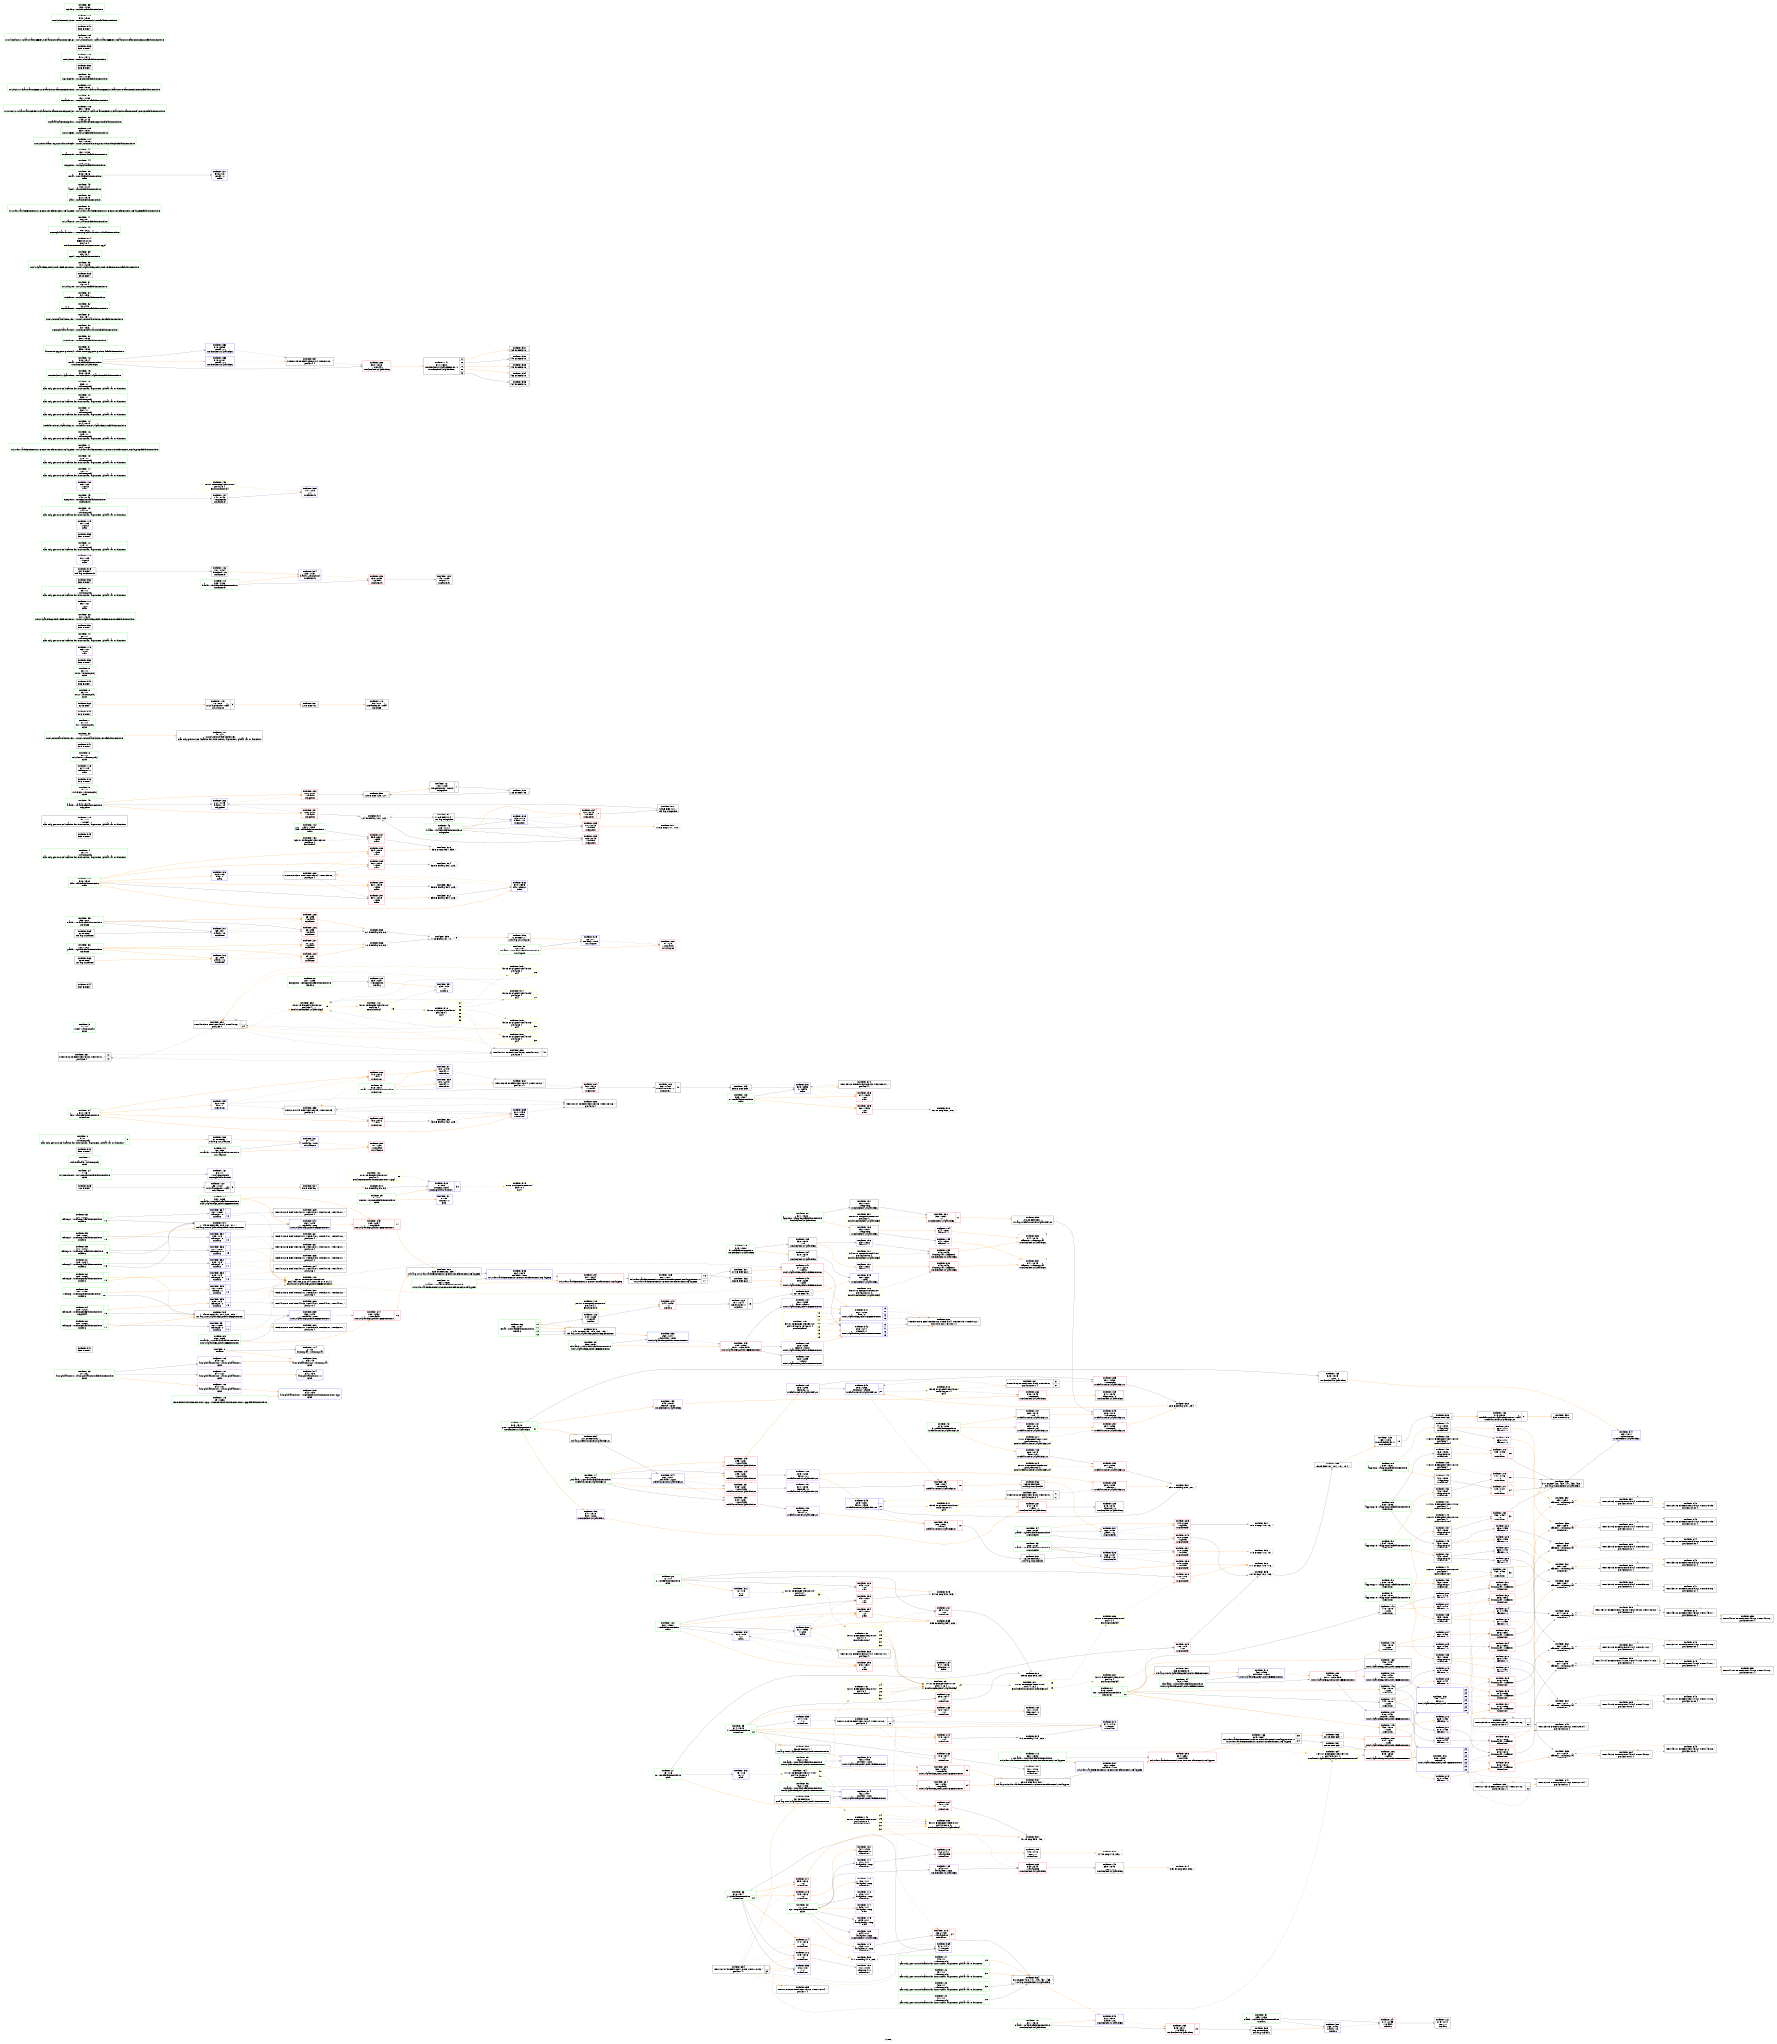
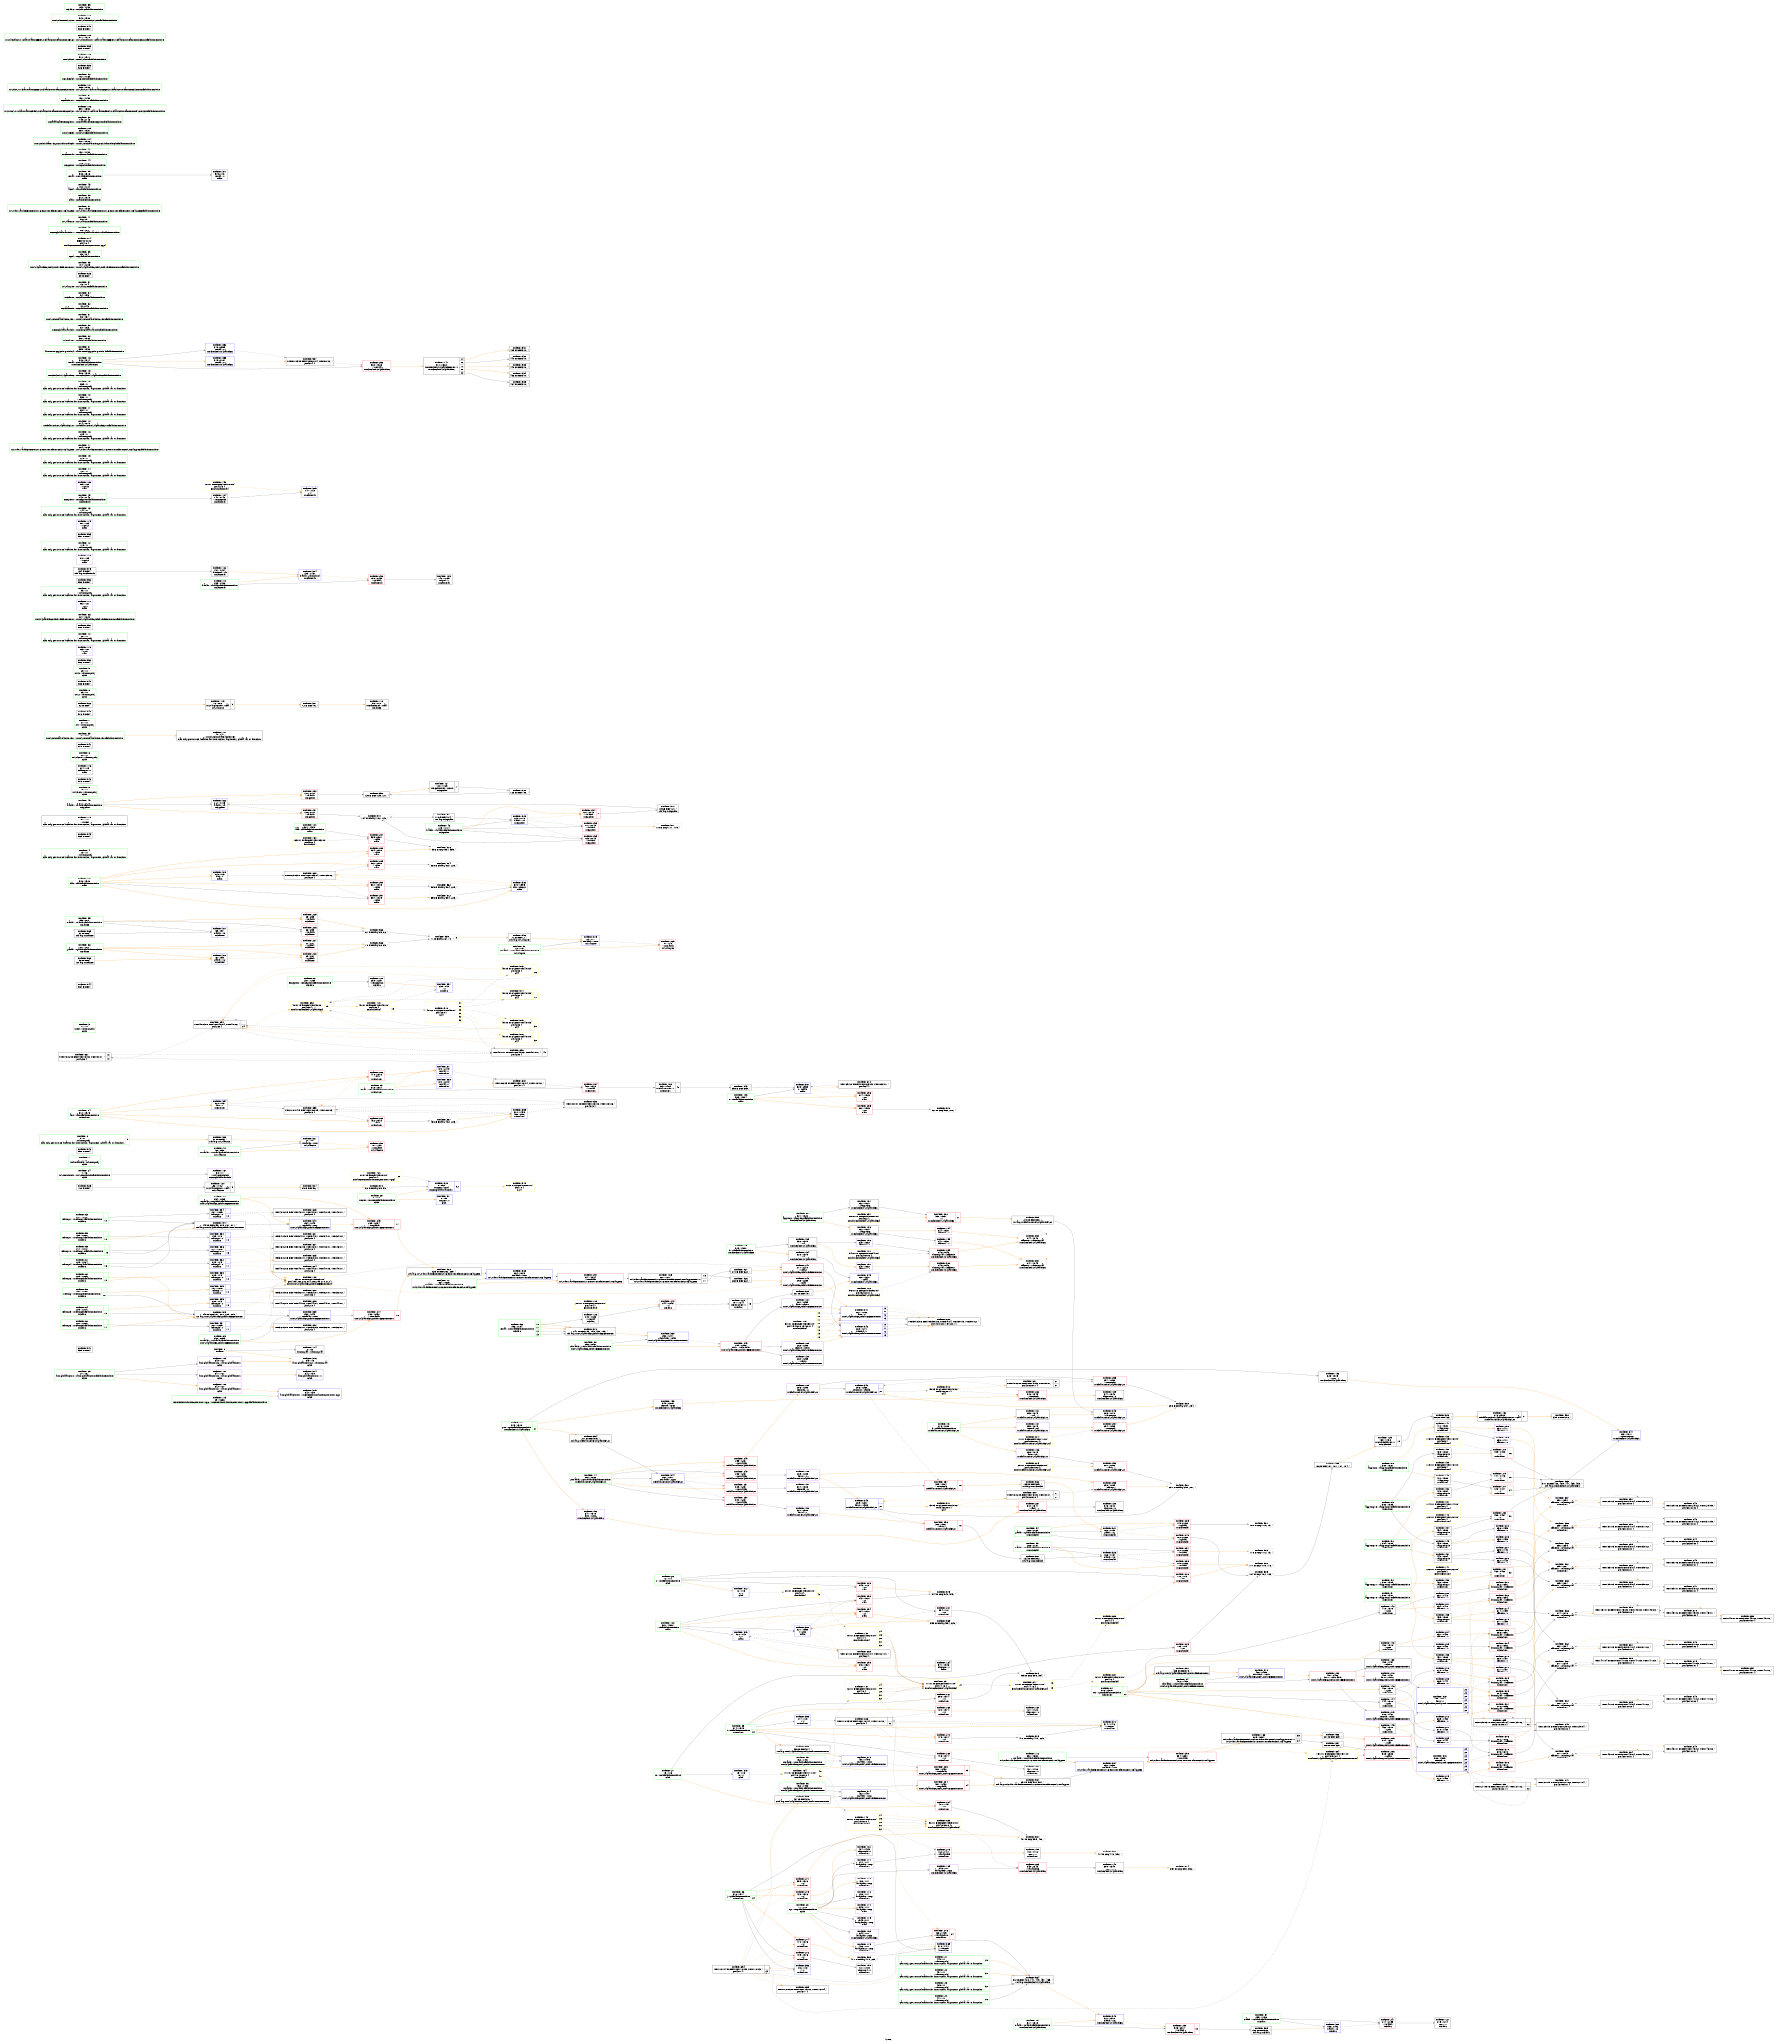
(82, 1314) -> (82, 1314)
(1502, 1573) -> (1502, 1573)
